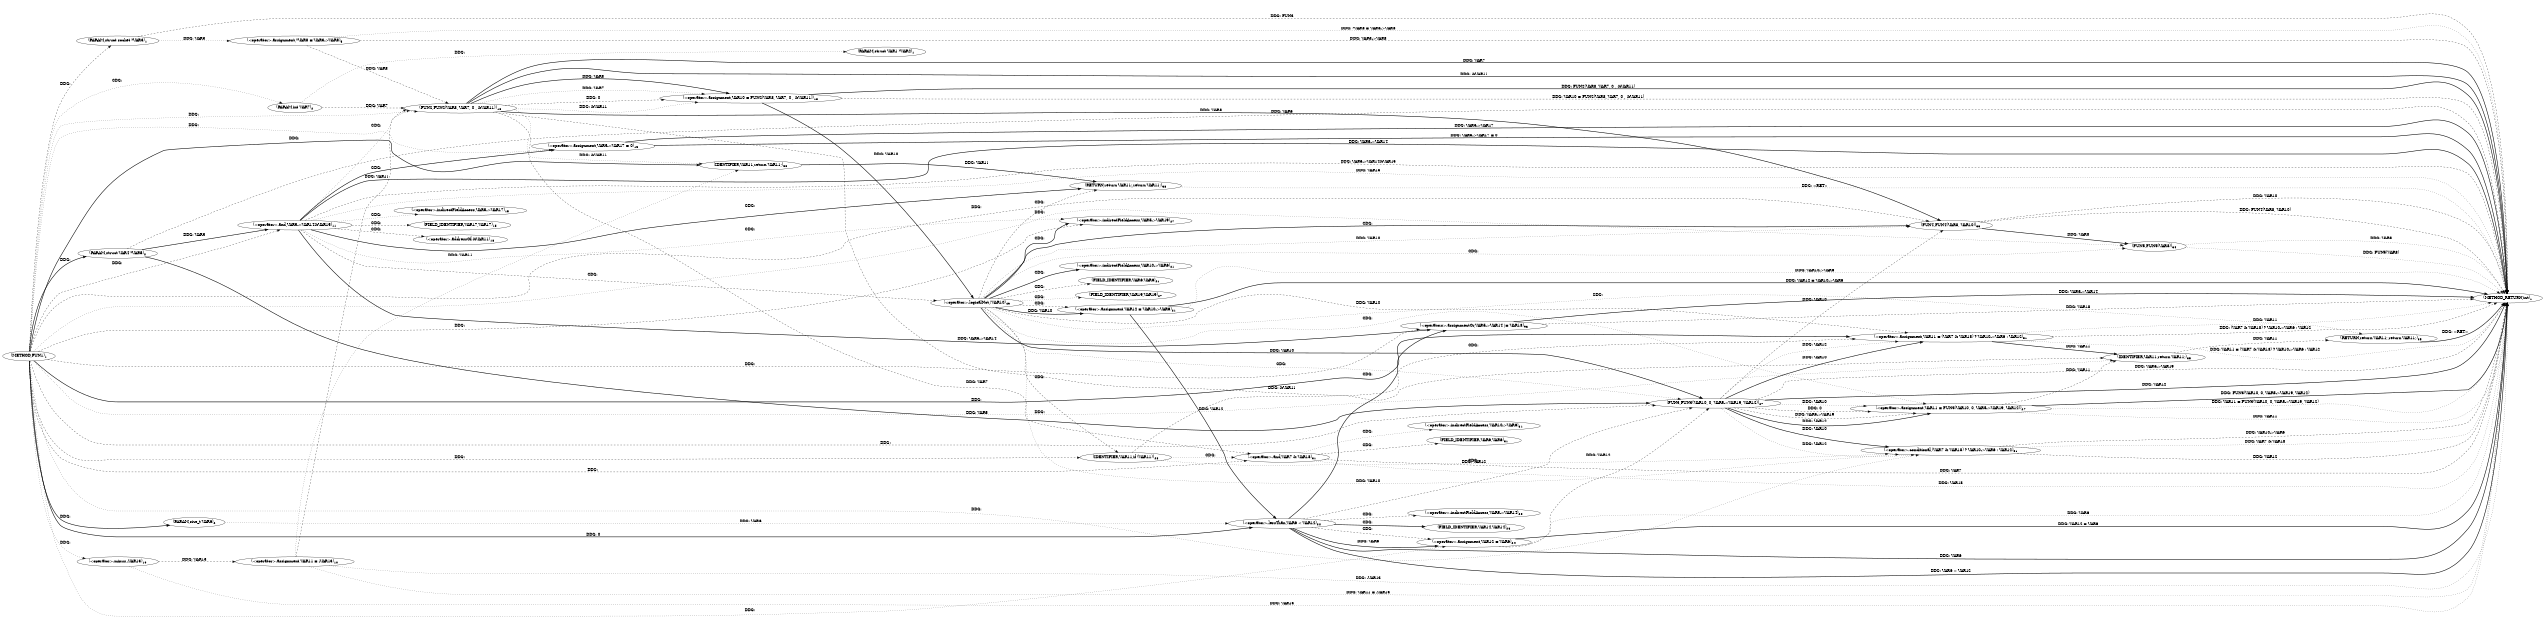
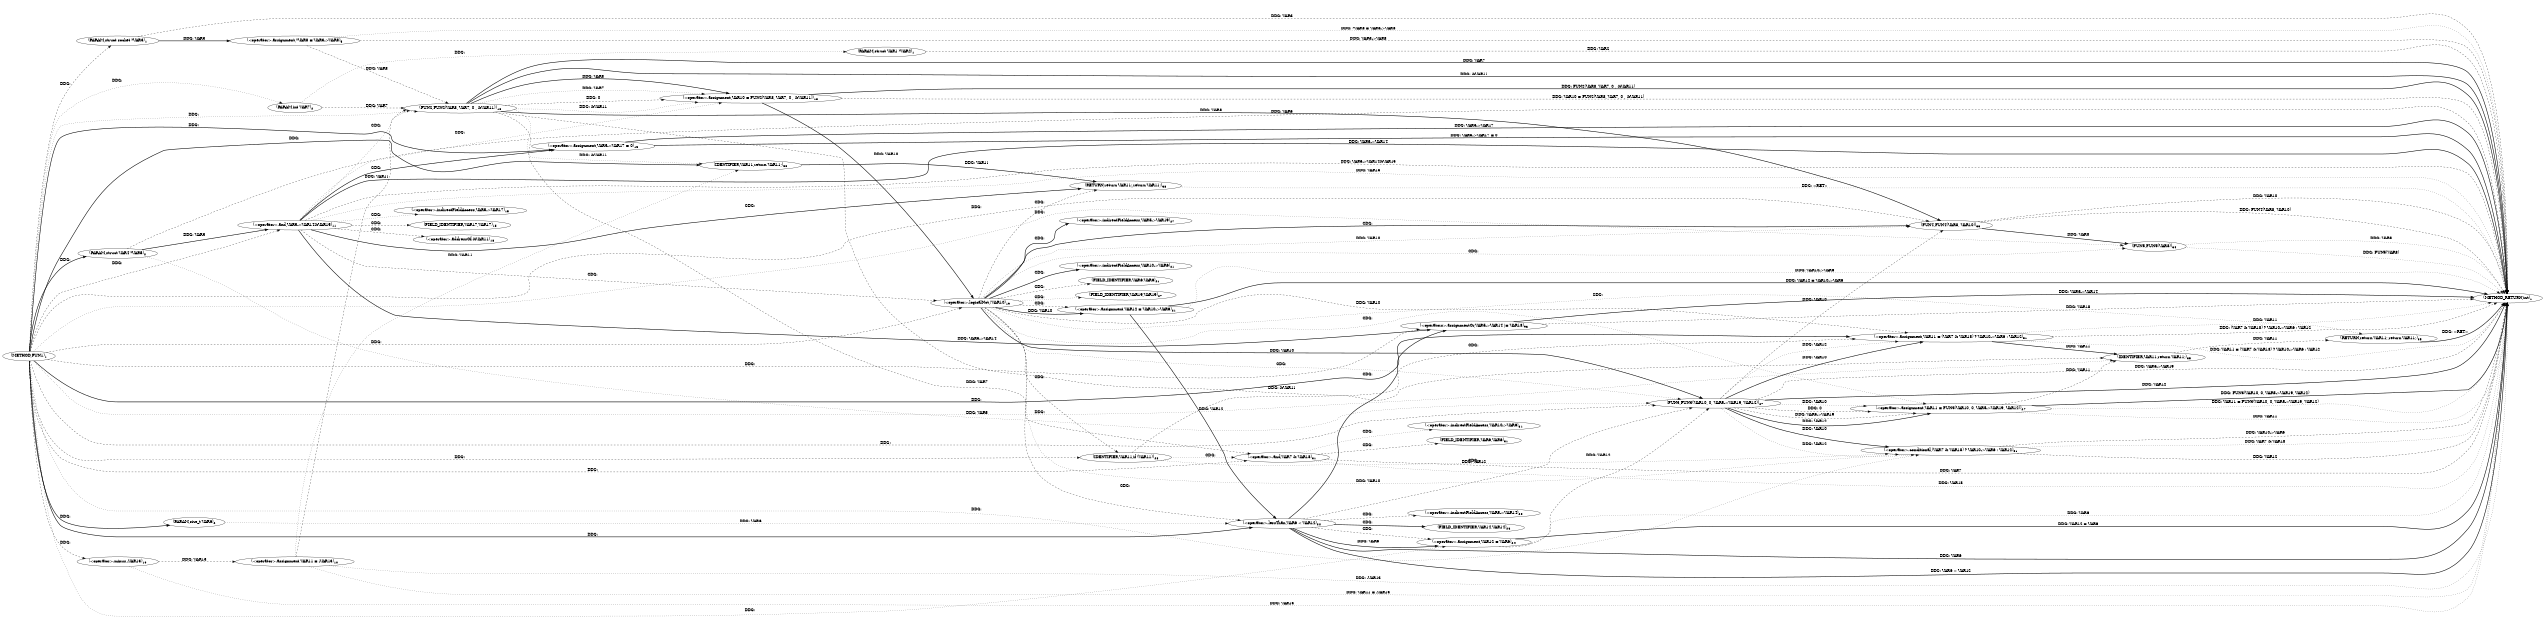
(1282, 16) -> (1282, 16)
(193, 41) -> (193, 41)
none -> (1818, 51)
(118, 81) -> (118, 81)
(199, 128) -> (199, 128)
(679, 247) -> (499, 139)
(1008, 303) -> (1008, 303)
(539, 327) -> (504, 344)
(886, 412) -> (886, 412)
(38, 468) -> (38, 468)
none -> (1046, 481)
(593, 535) -> (593, 535)
